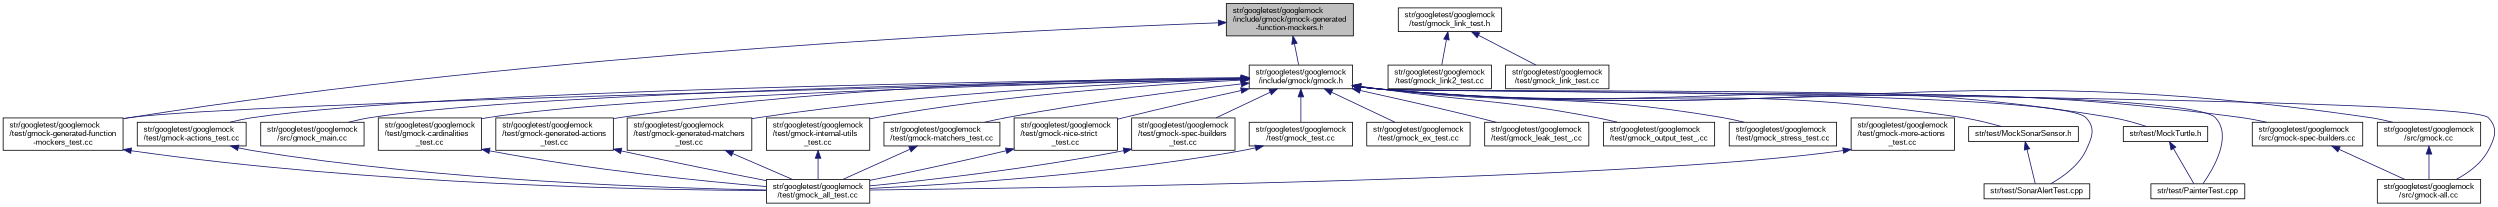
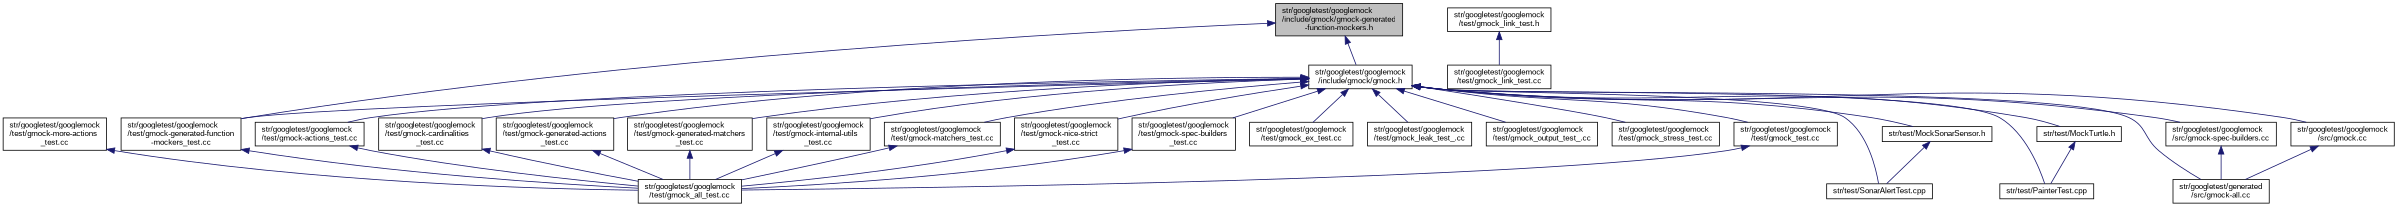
(1440, 77) -> none
(312, 134) -> none
(2429, 191) -> (2221, 191)
